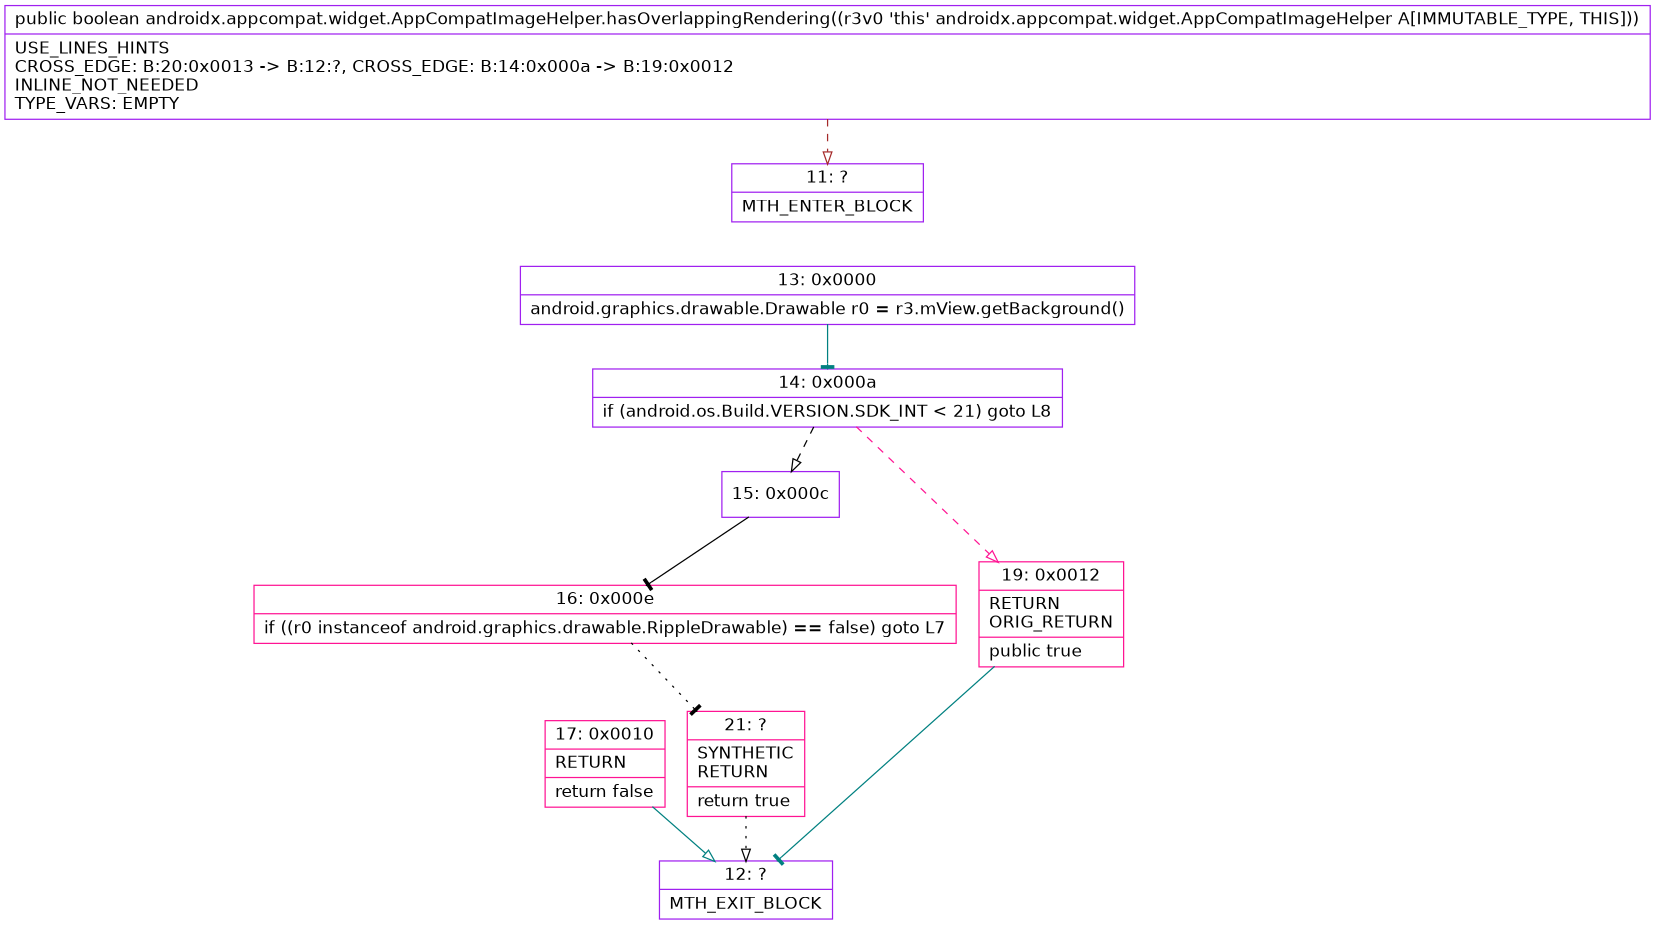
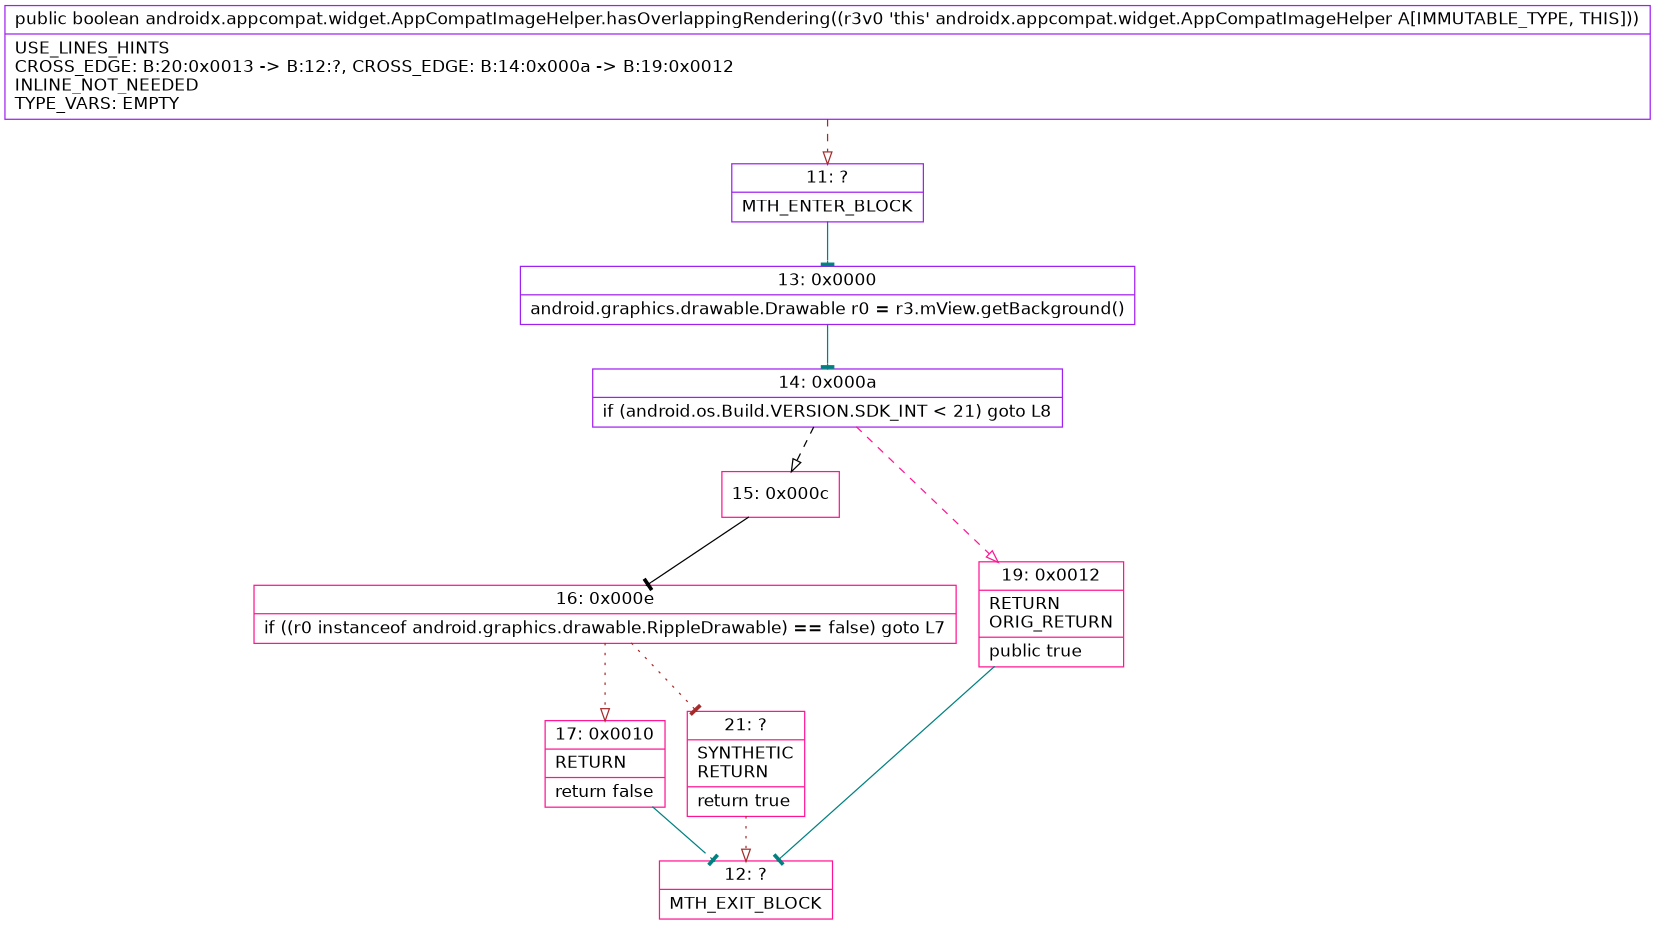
none -> (828, 241)
(781, 494) -> (781, 494)
(662, 675) -> (662, 675)
none -> (605, 676)
(679, 830) -> (679, 830)
(746, 833) -> (746, 833)
(746, 890) -> (746, 890)
